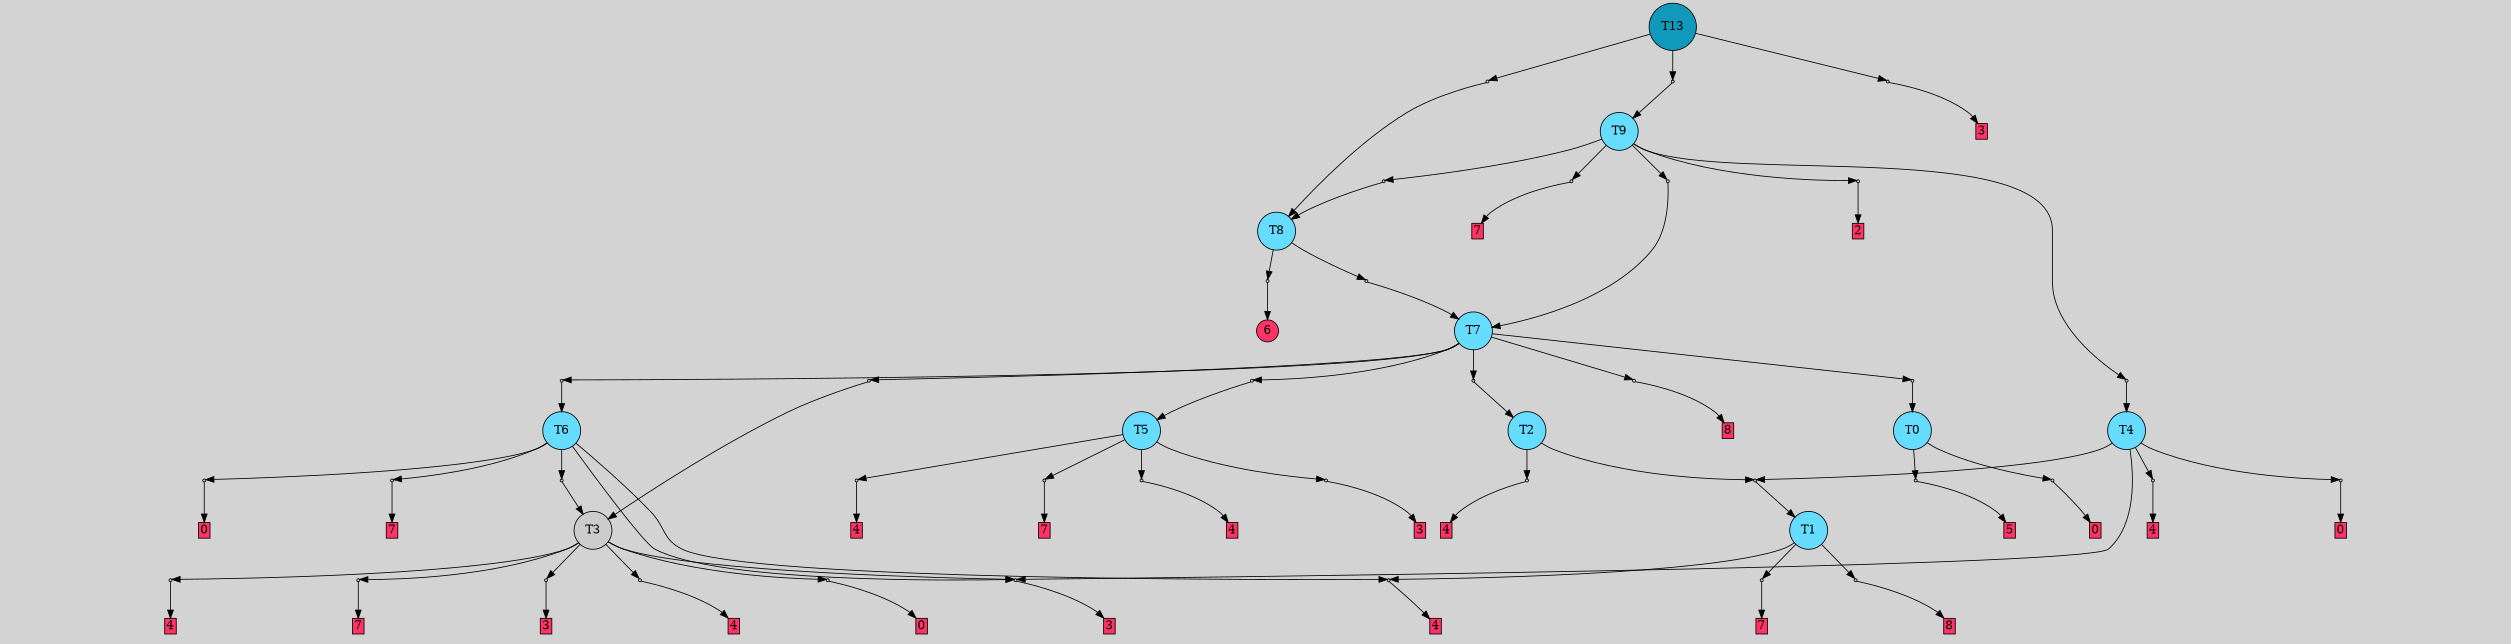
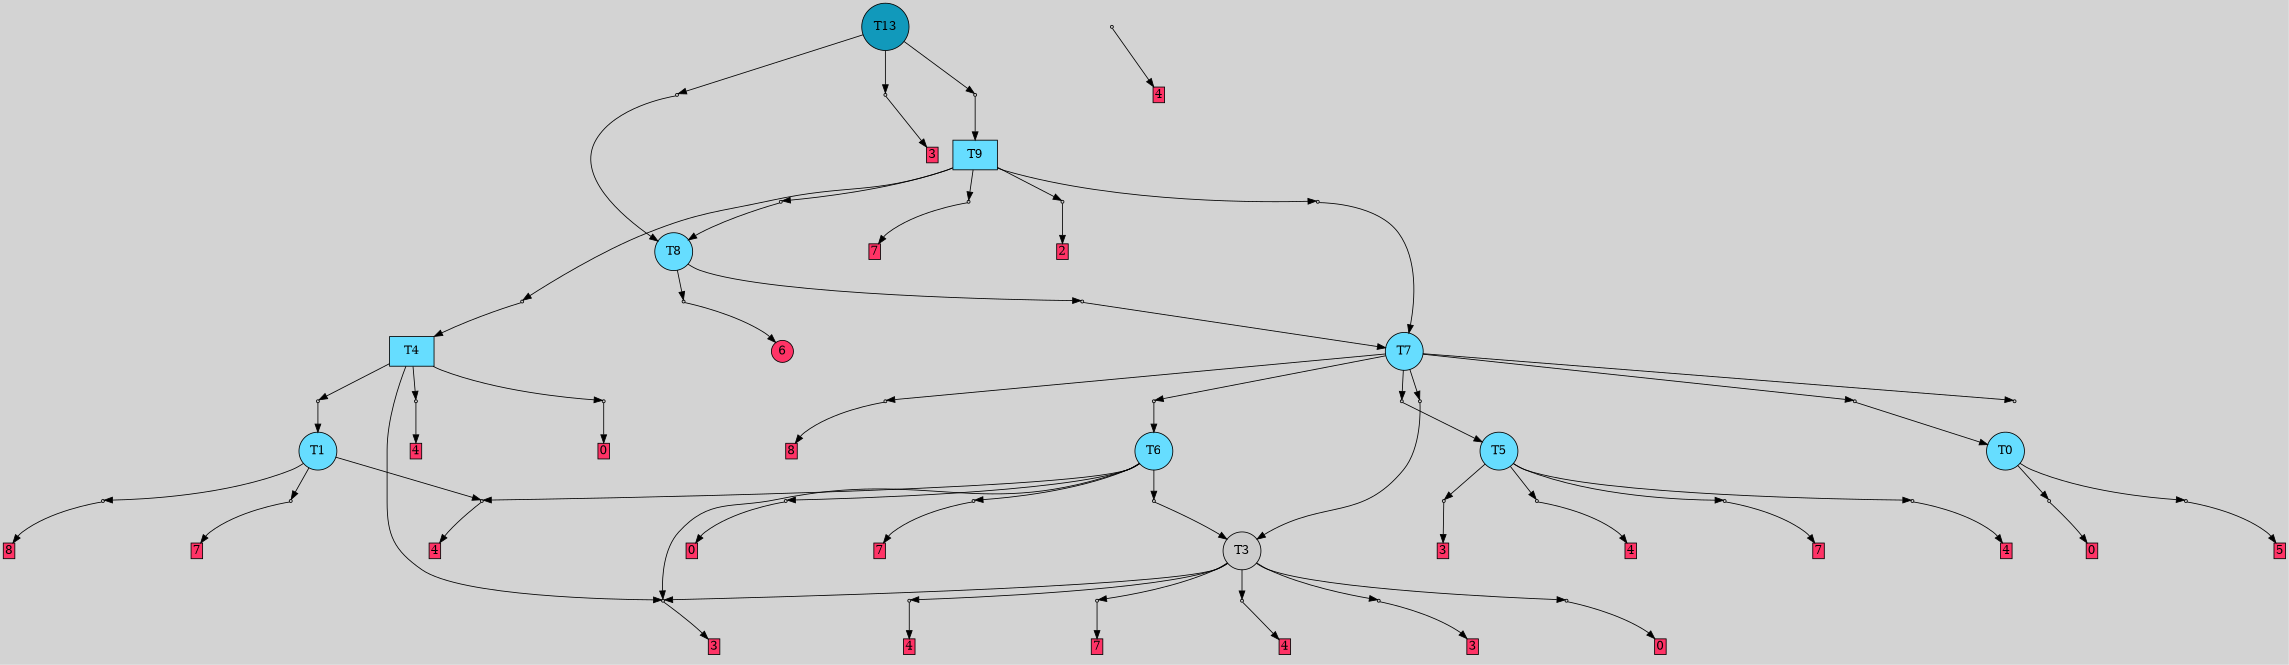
(1619, 131) -> (975, 155)
(1527, 431) -> none
(2127, 431) -> (412, 351)
